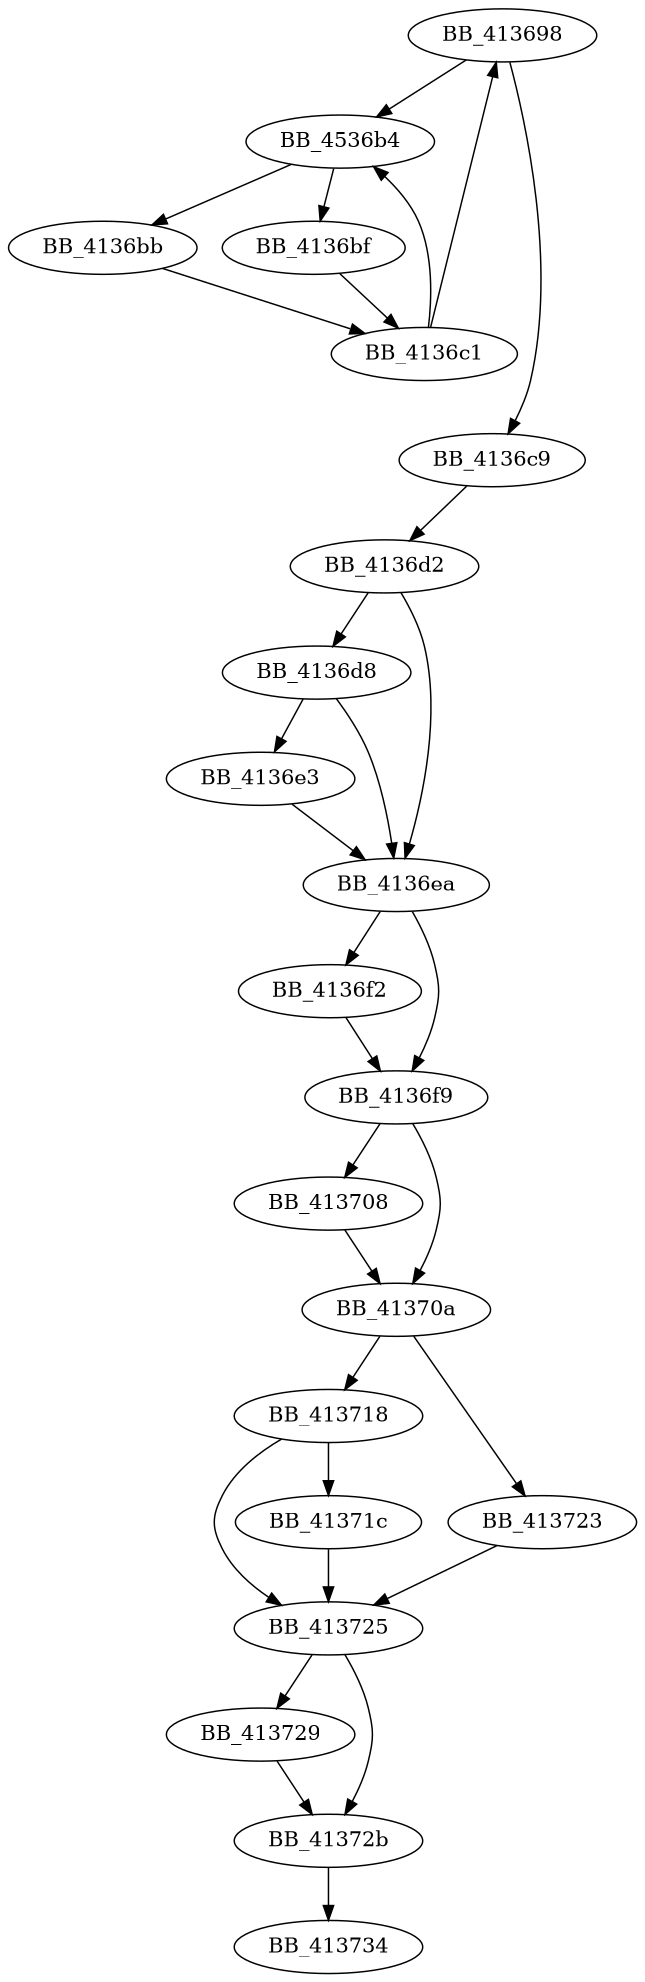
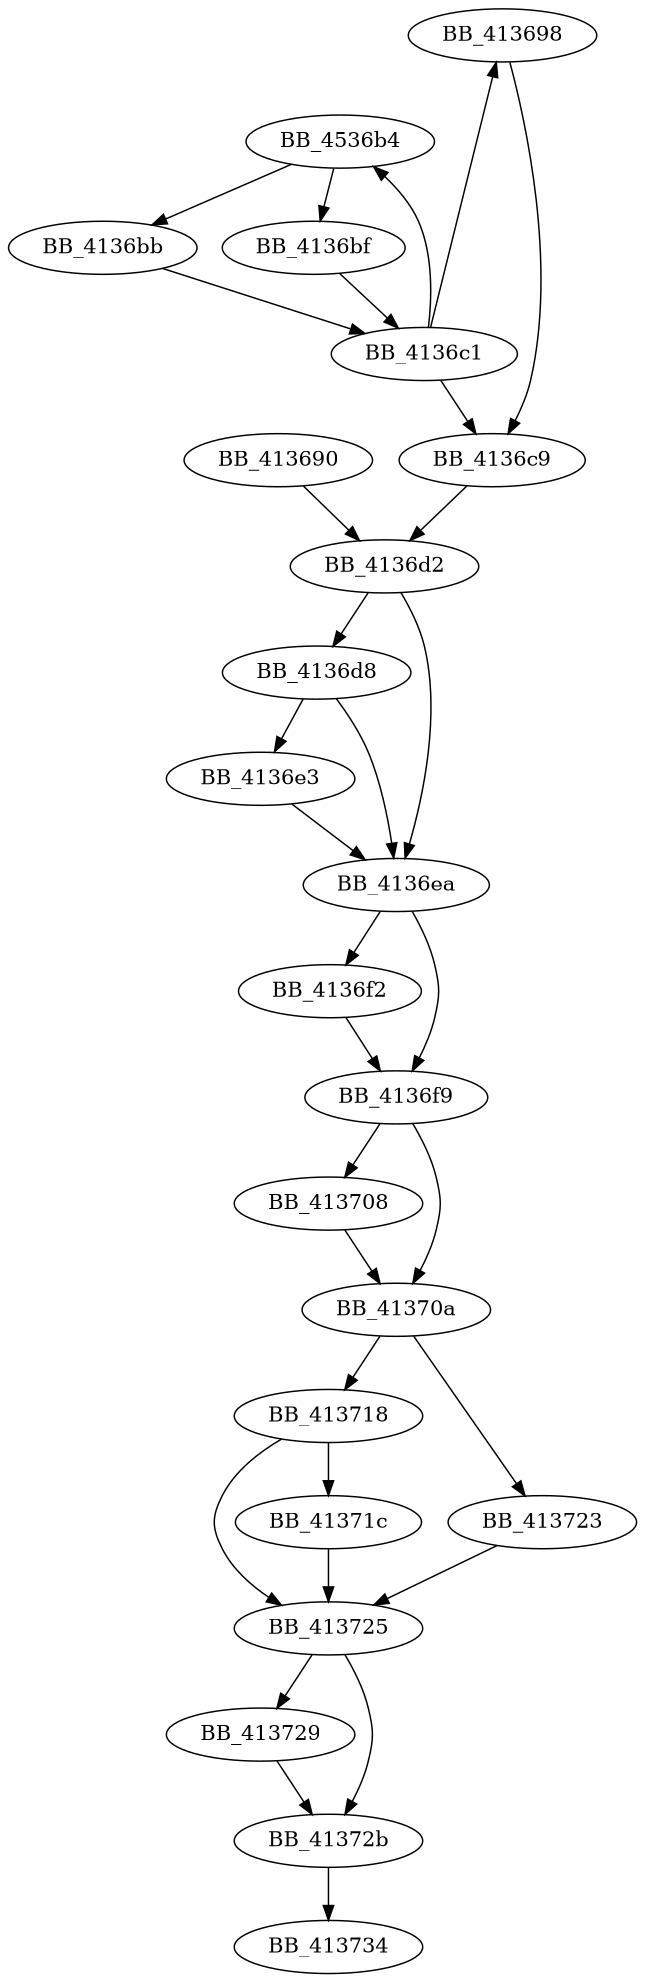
(428, 85) -> none
none -> (454, 401)
none -> (278, 460)
